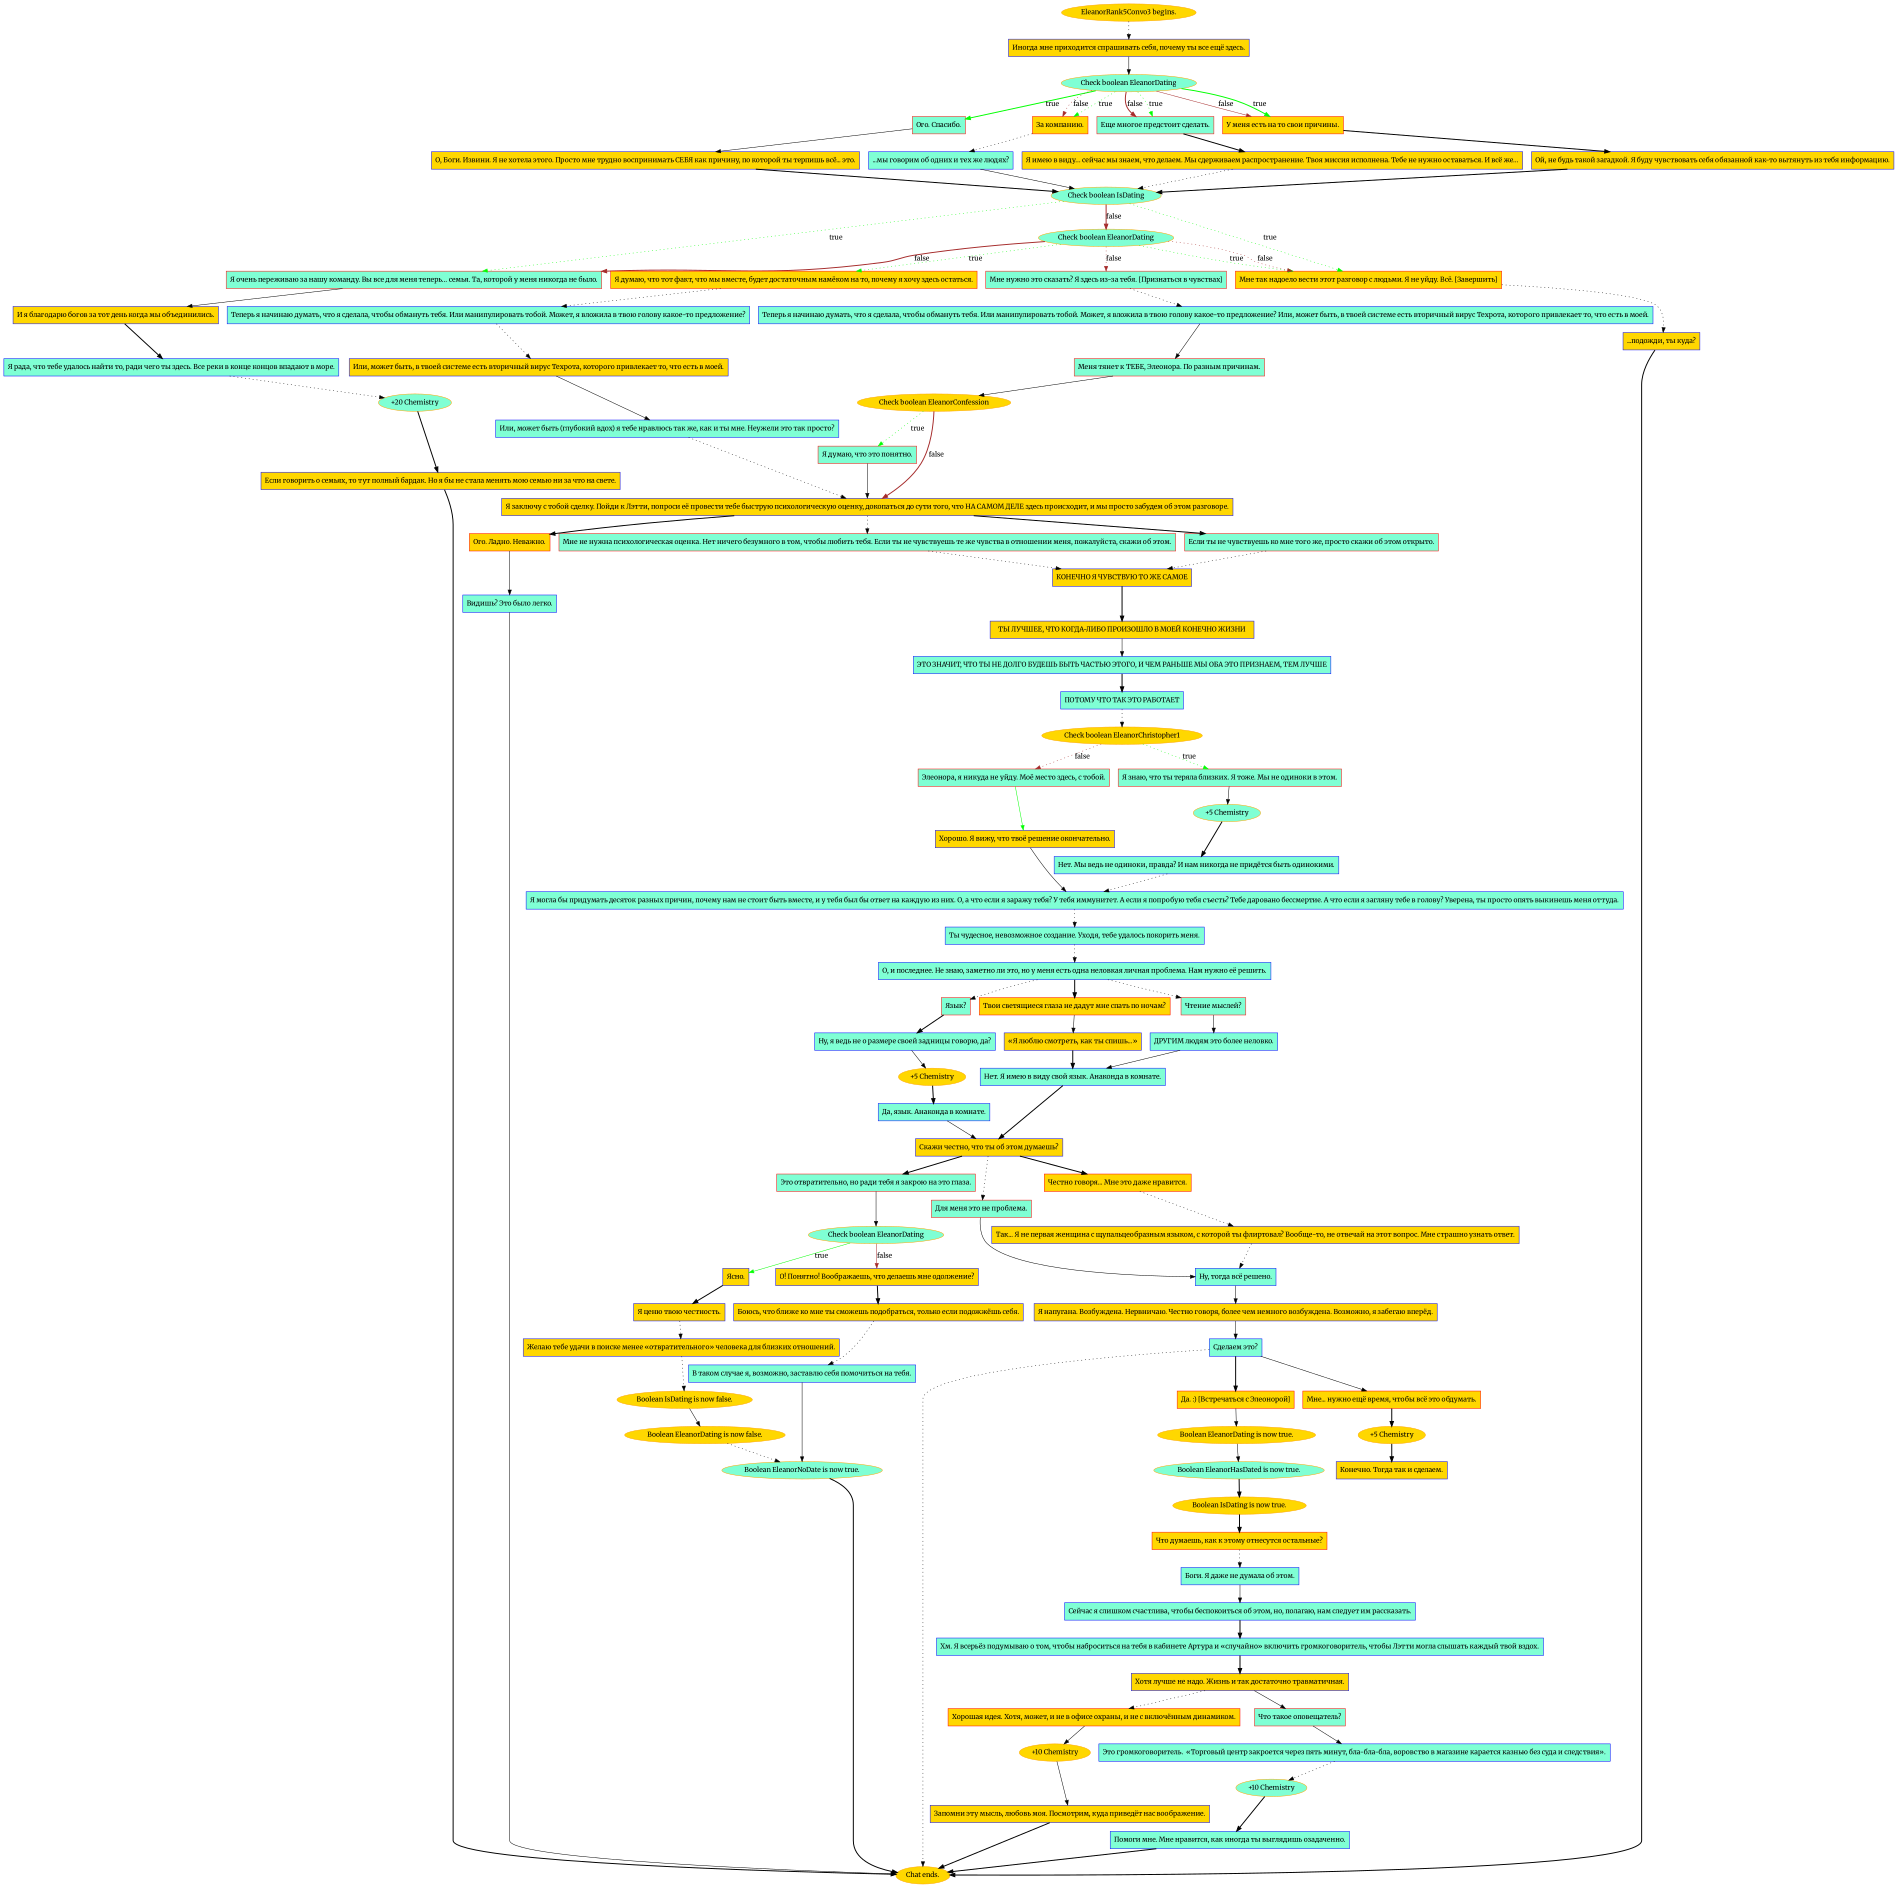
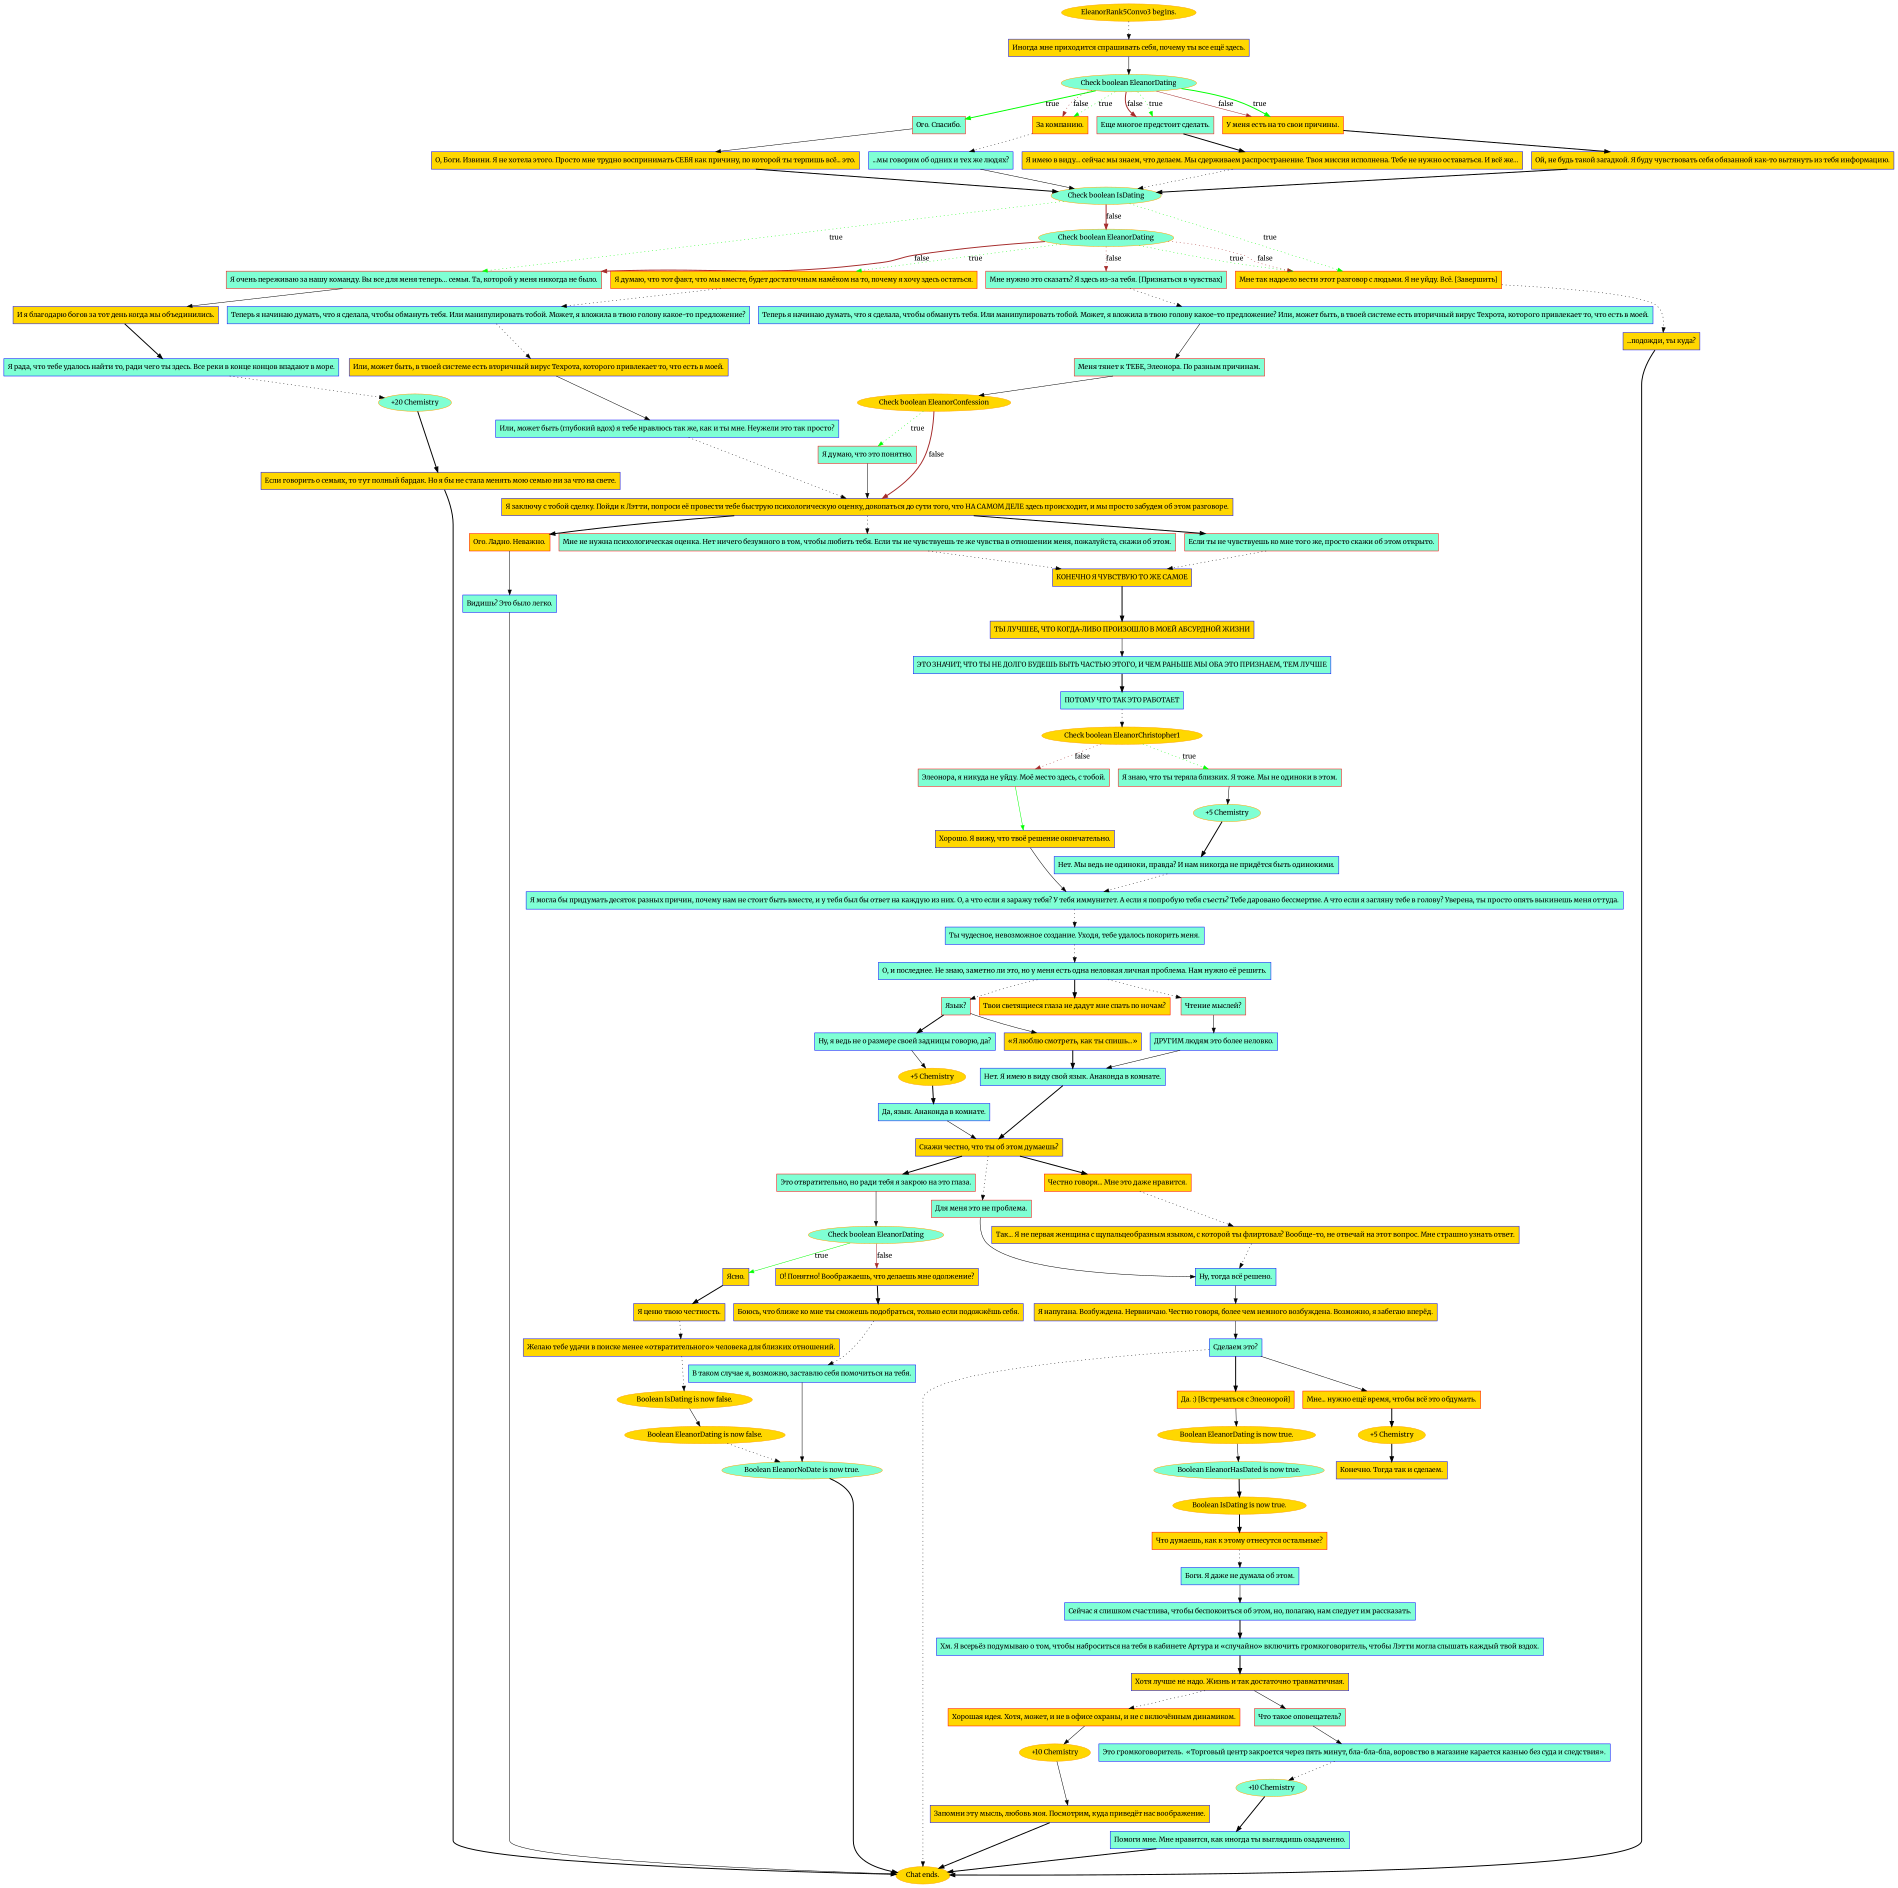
(1122, 630) -> (1122, 630)
(1074, 1022) -> (1001, 1023)
